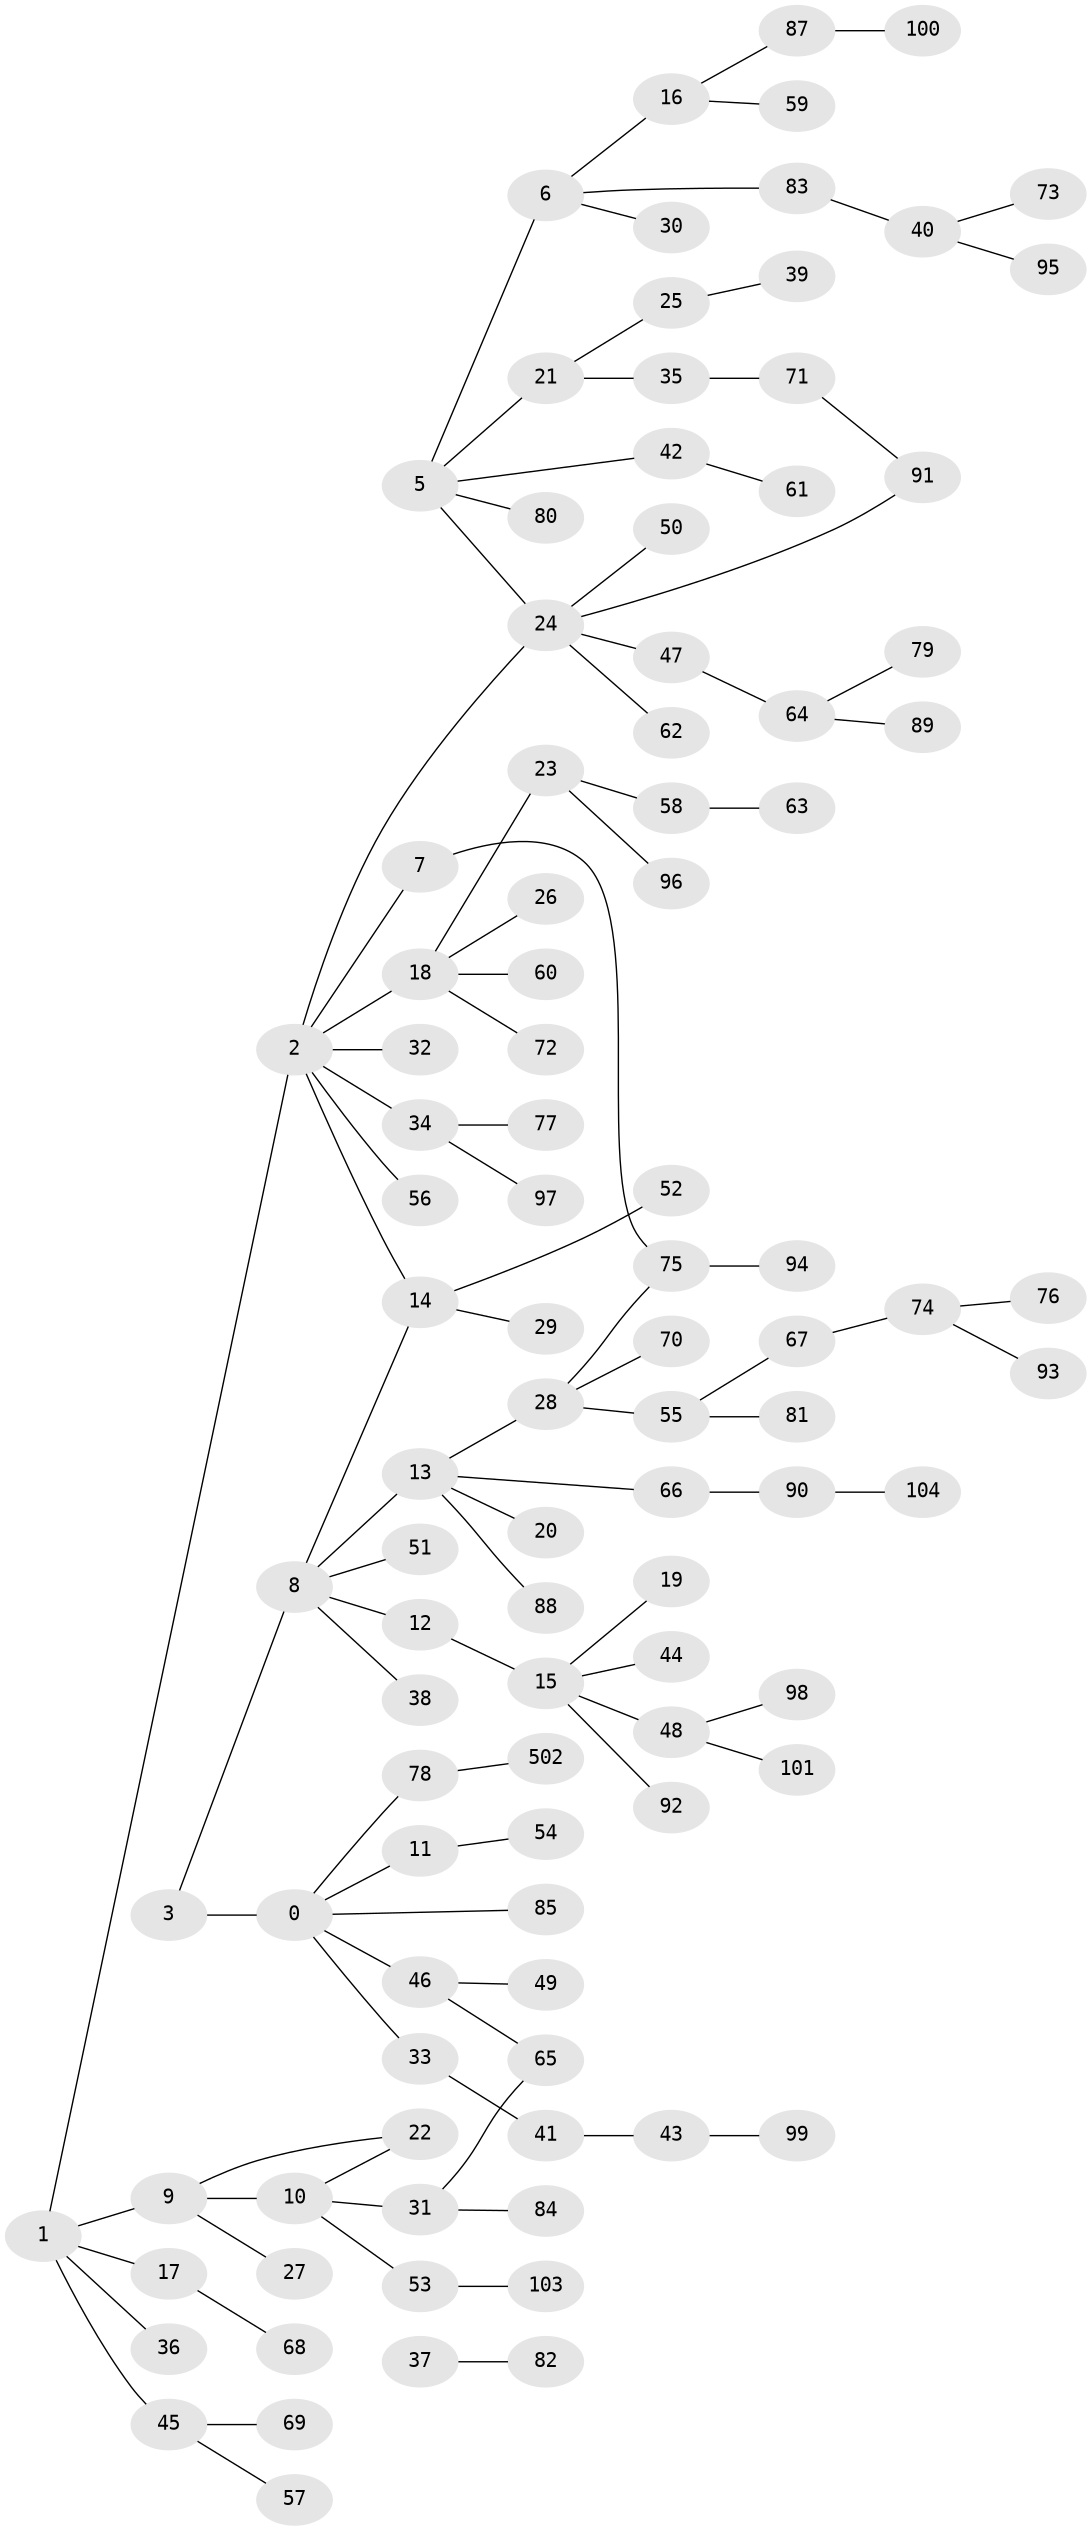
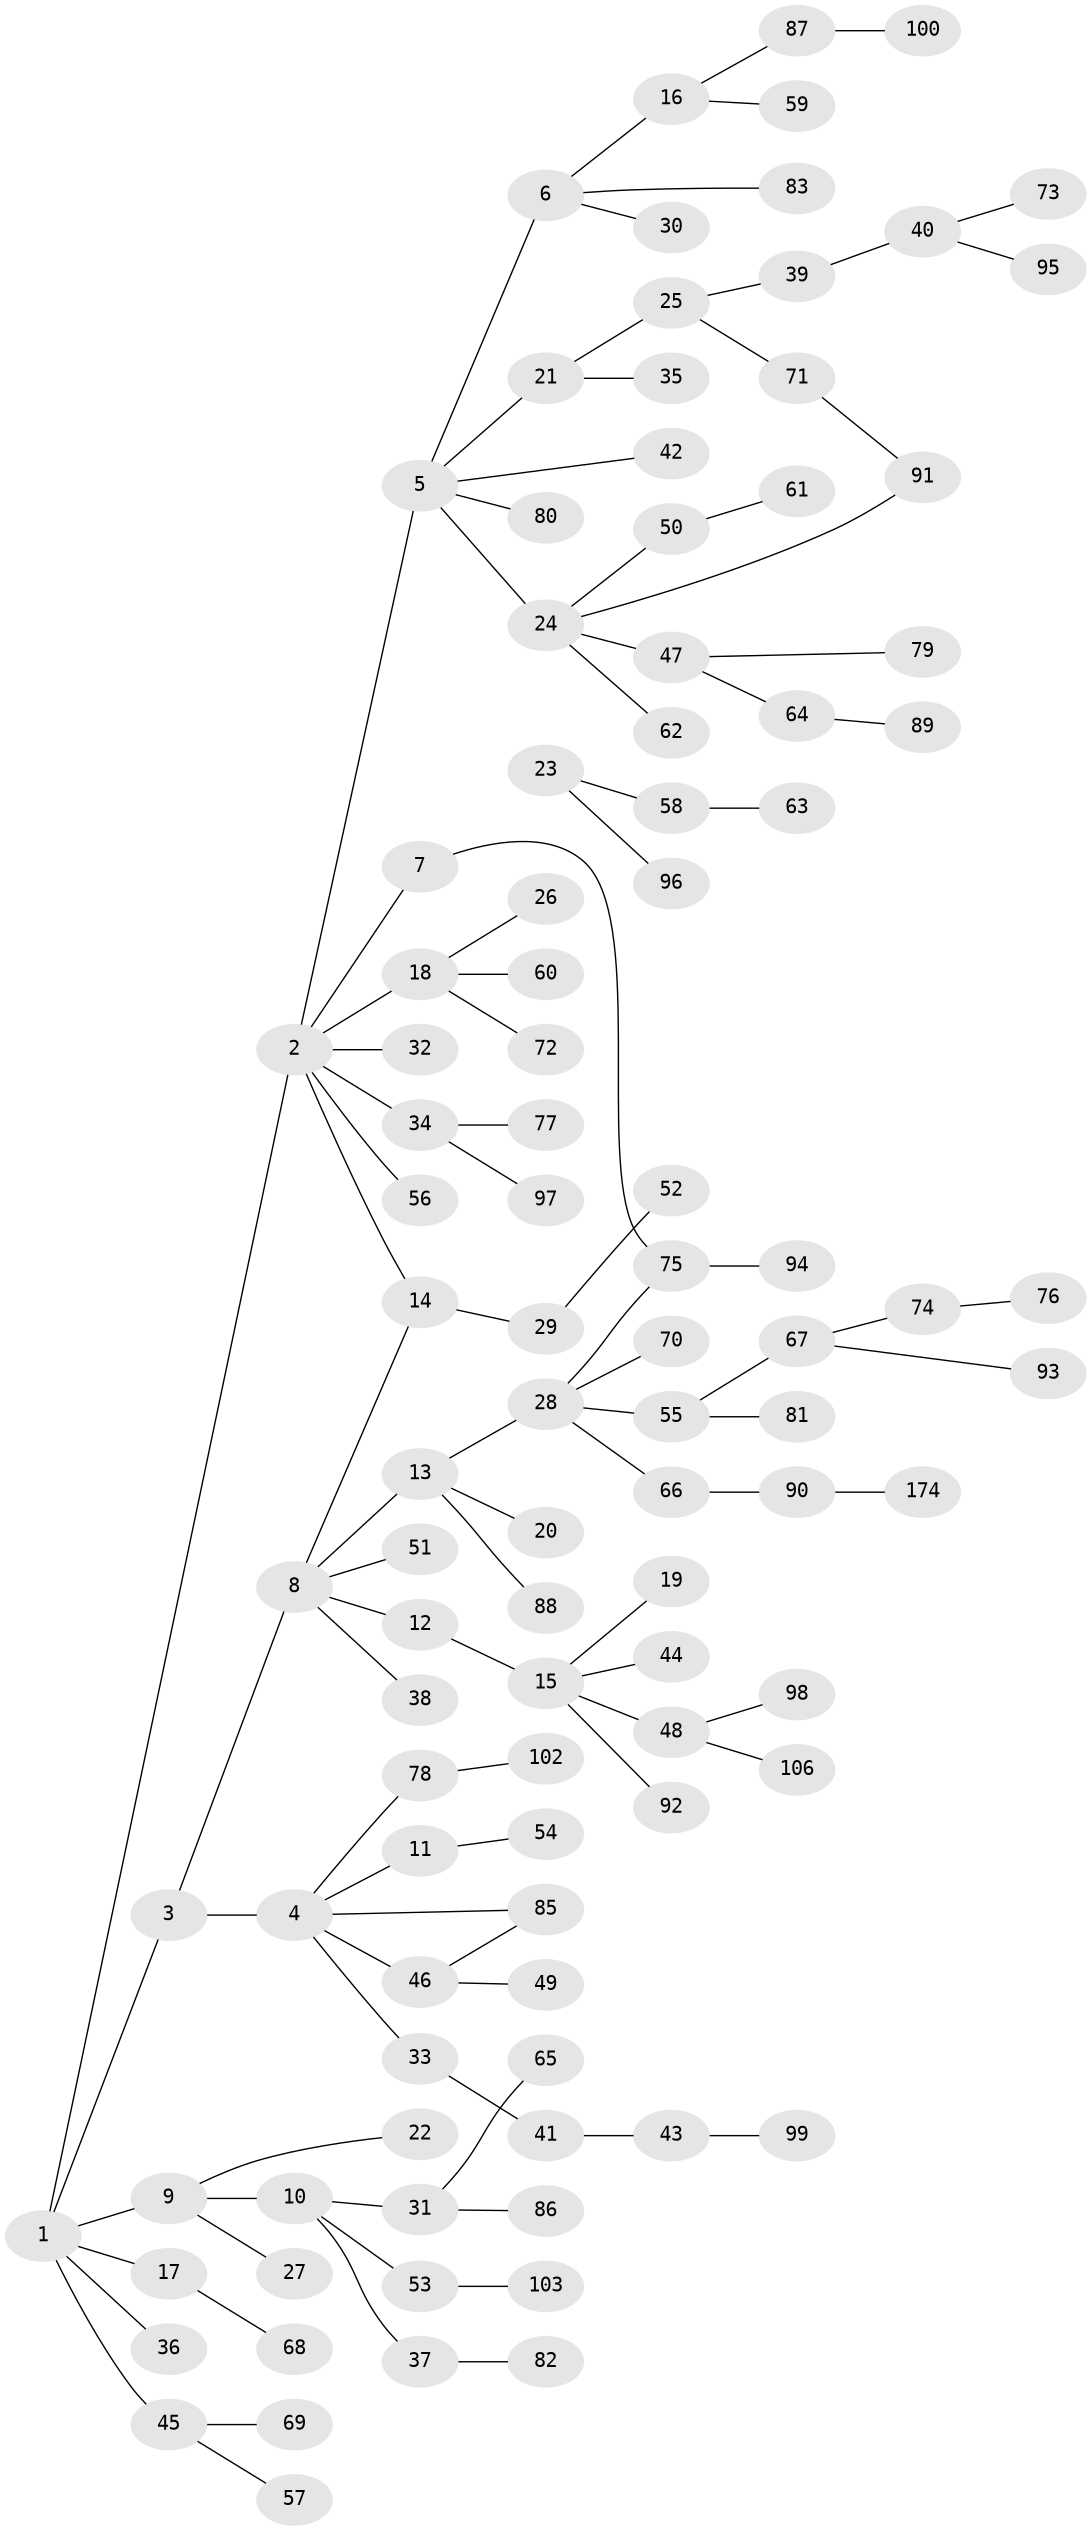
(860, 210) -> (860, 254)
(734, 378) -> (734, 341)
(734, 473) -> (734, 510)
(860, 684) -> (797, 655)
(388, 821) -> (357, 768)
(483, 872) -> none
(550, 1253) -> (607, 1259)
(986, 1341) -> (923, 1357)
(546, 1483) -> (609, 1448)
(923, 1492) -> (923, 1492)
(546, 1759) -> (546, 1759)
(797, 1770) -> (797, 1770)
(295, 1915) -> (295, 1915)
(483, 2021) -> (483, 1946)
none -> (106, 2076)
(357, 2166) -> (357, 2280)
(546, 2211) -> (546, 2211)
